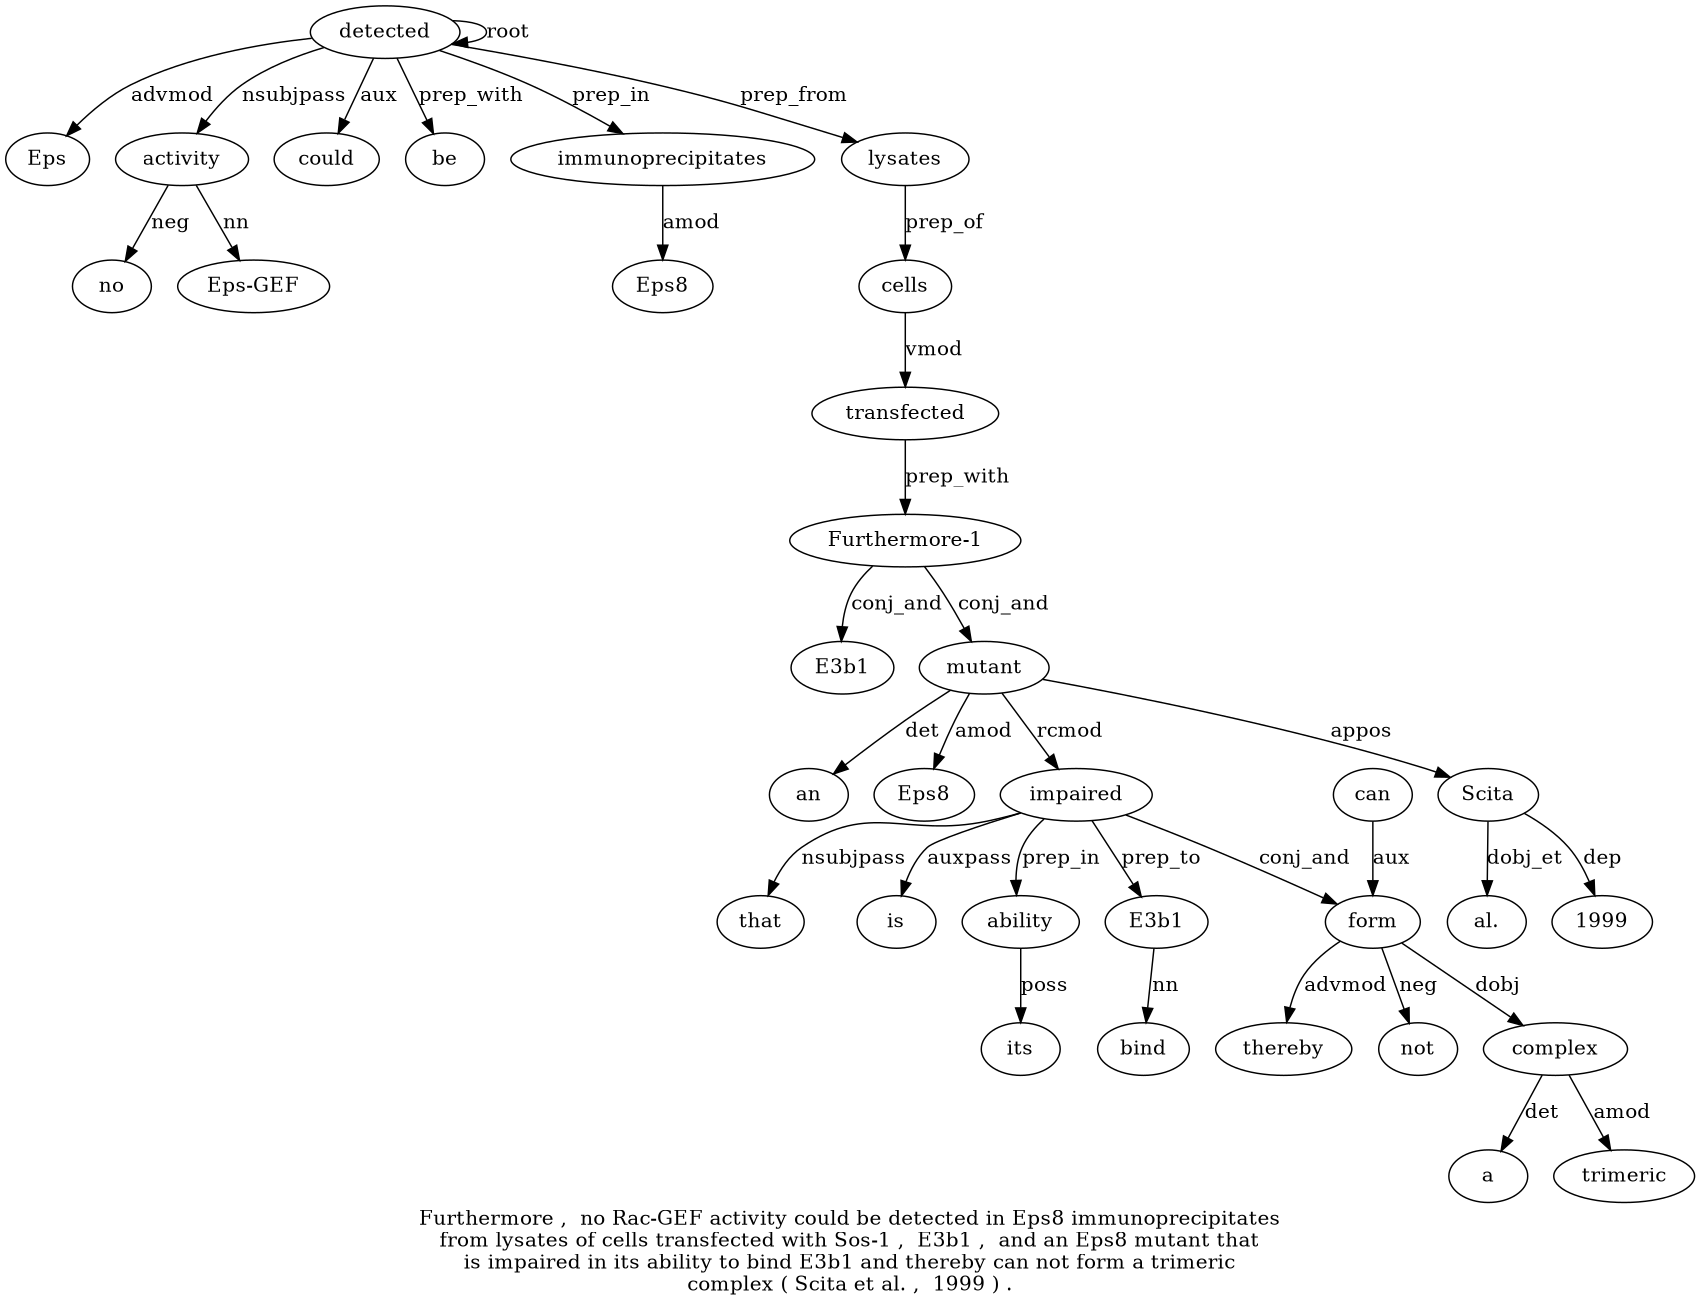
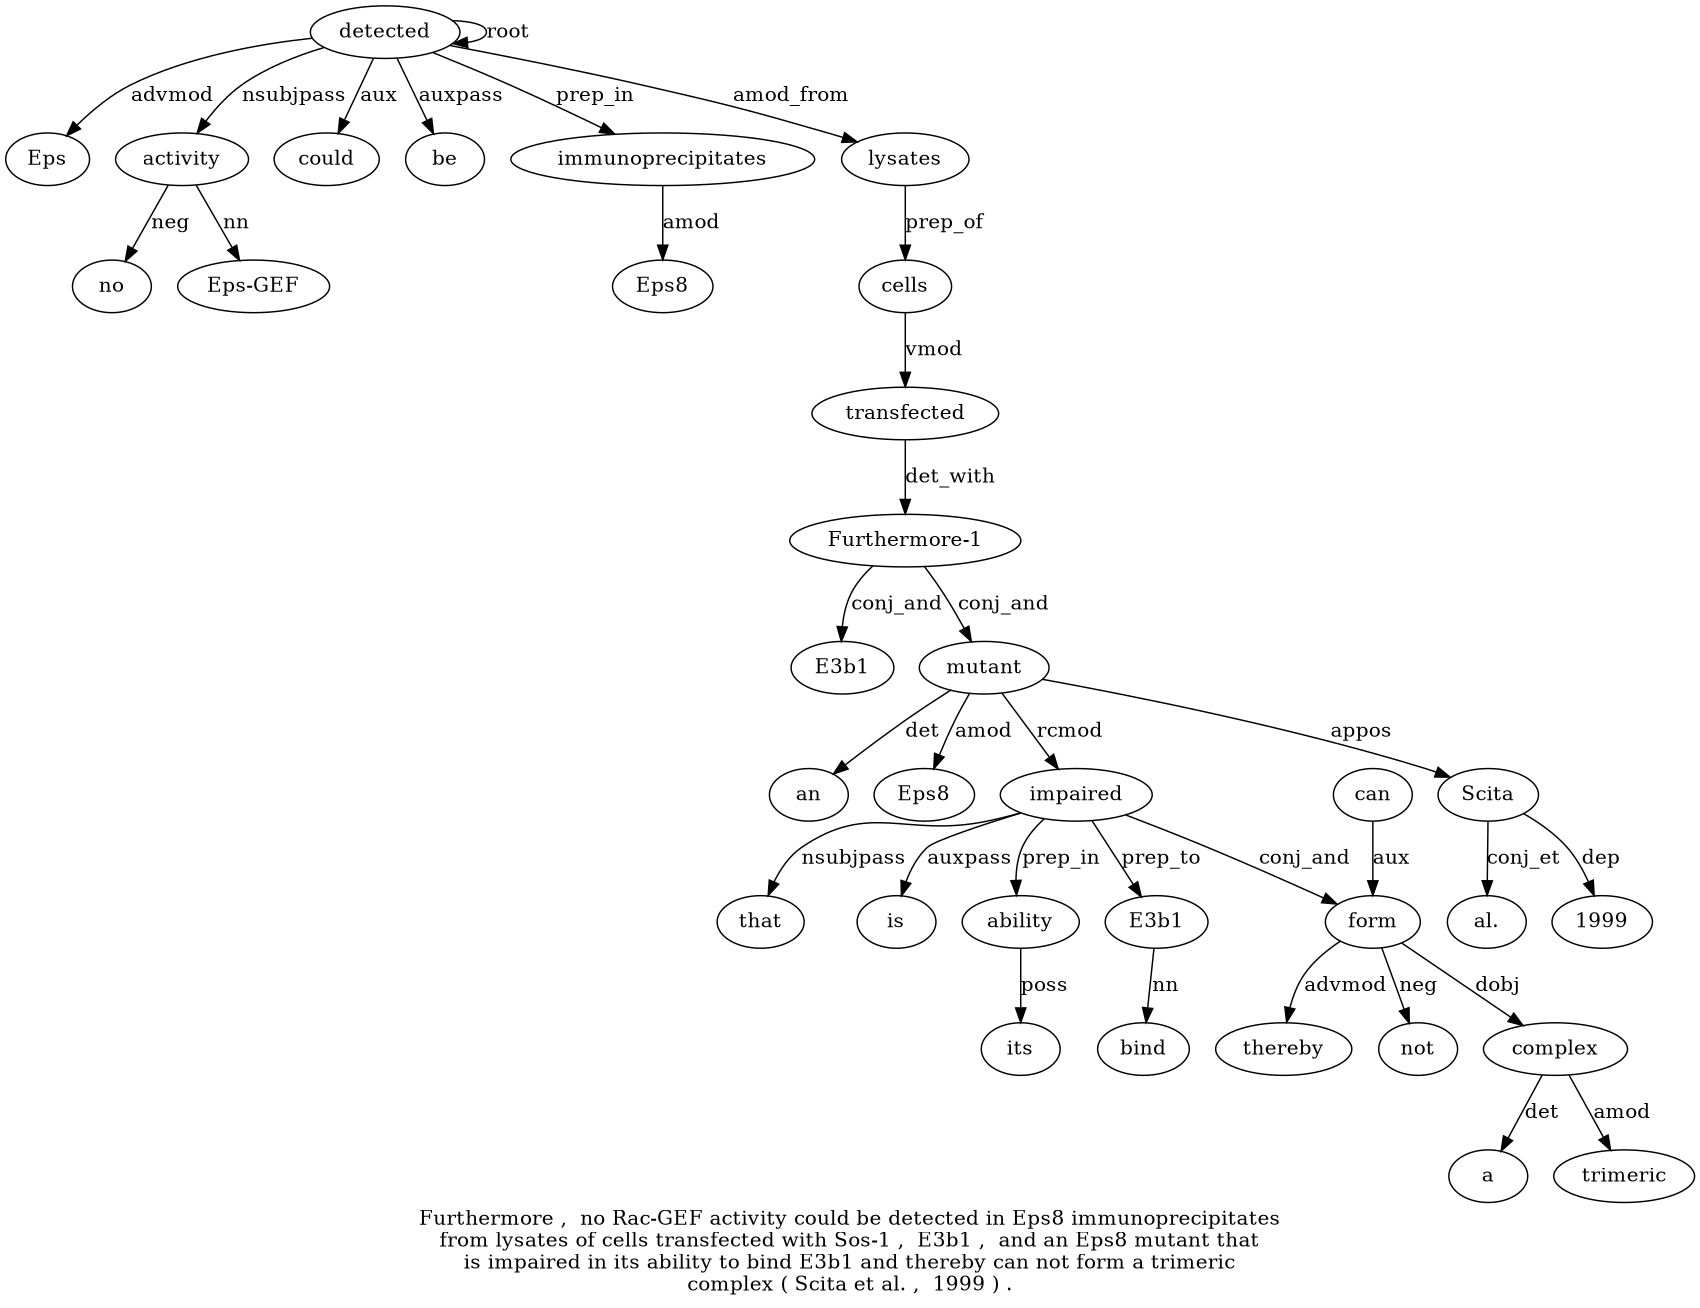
(471, 96) -> (461, 96)
(794, 96) -> (791, 96)
(958, 477) -> (951, 477)
(1525, 858) -> (1524, 858)
